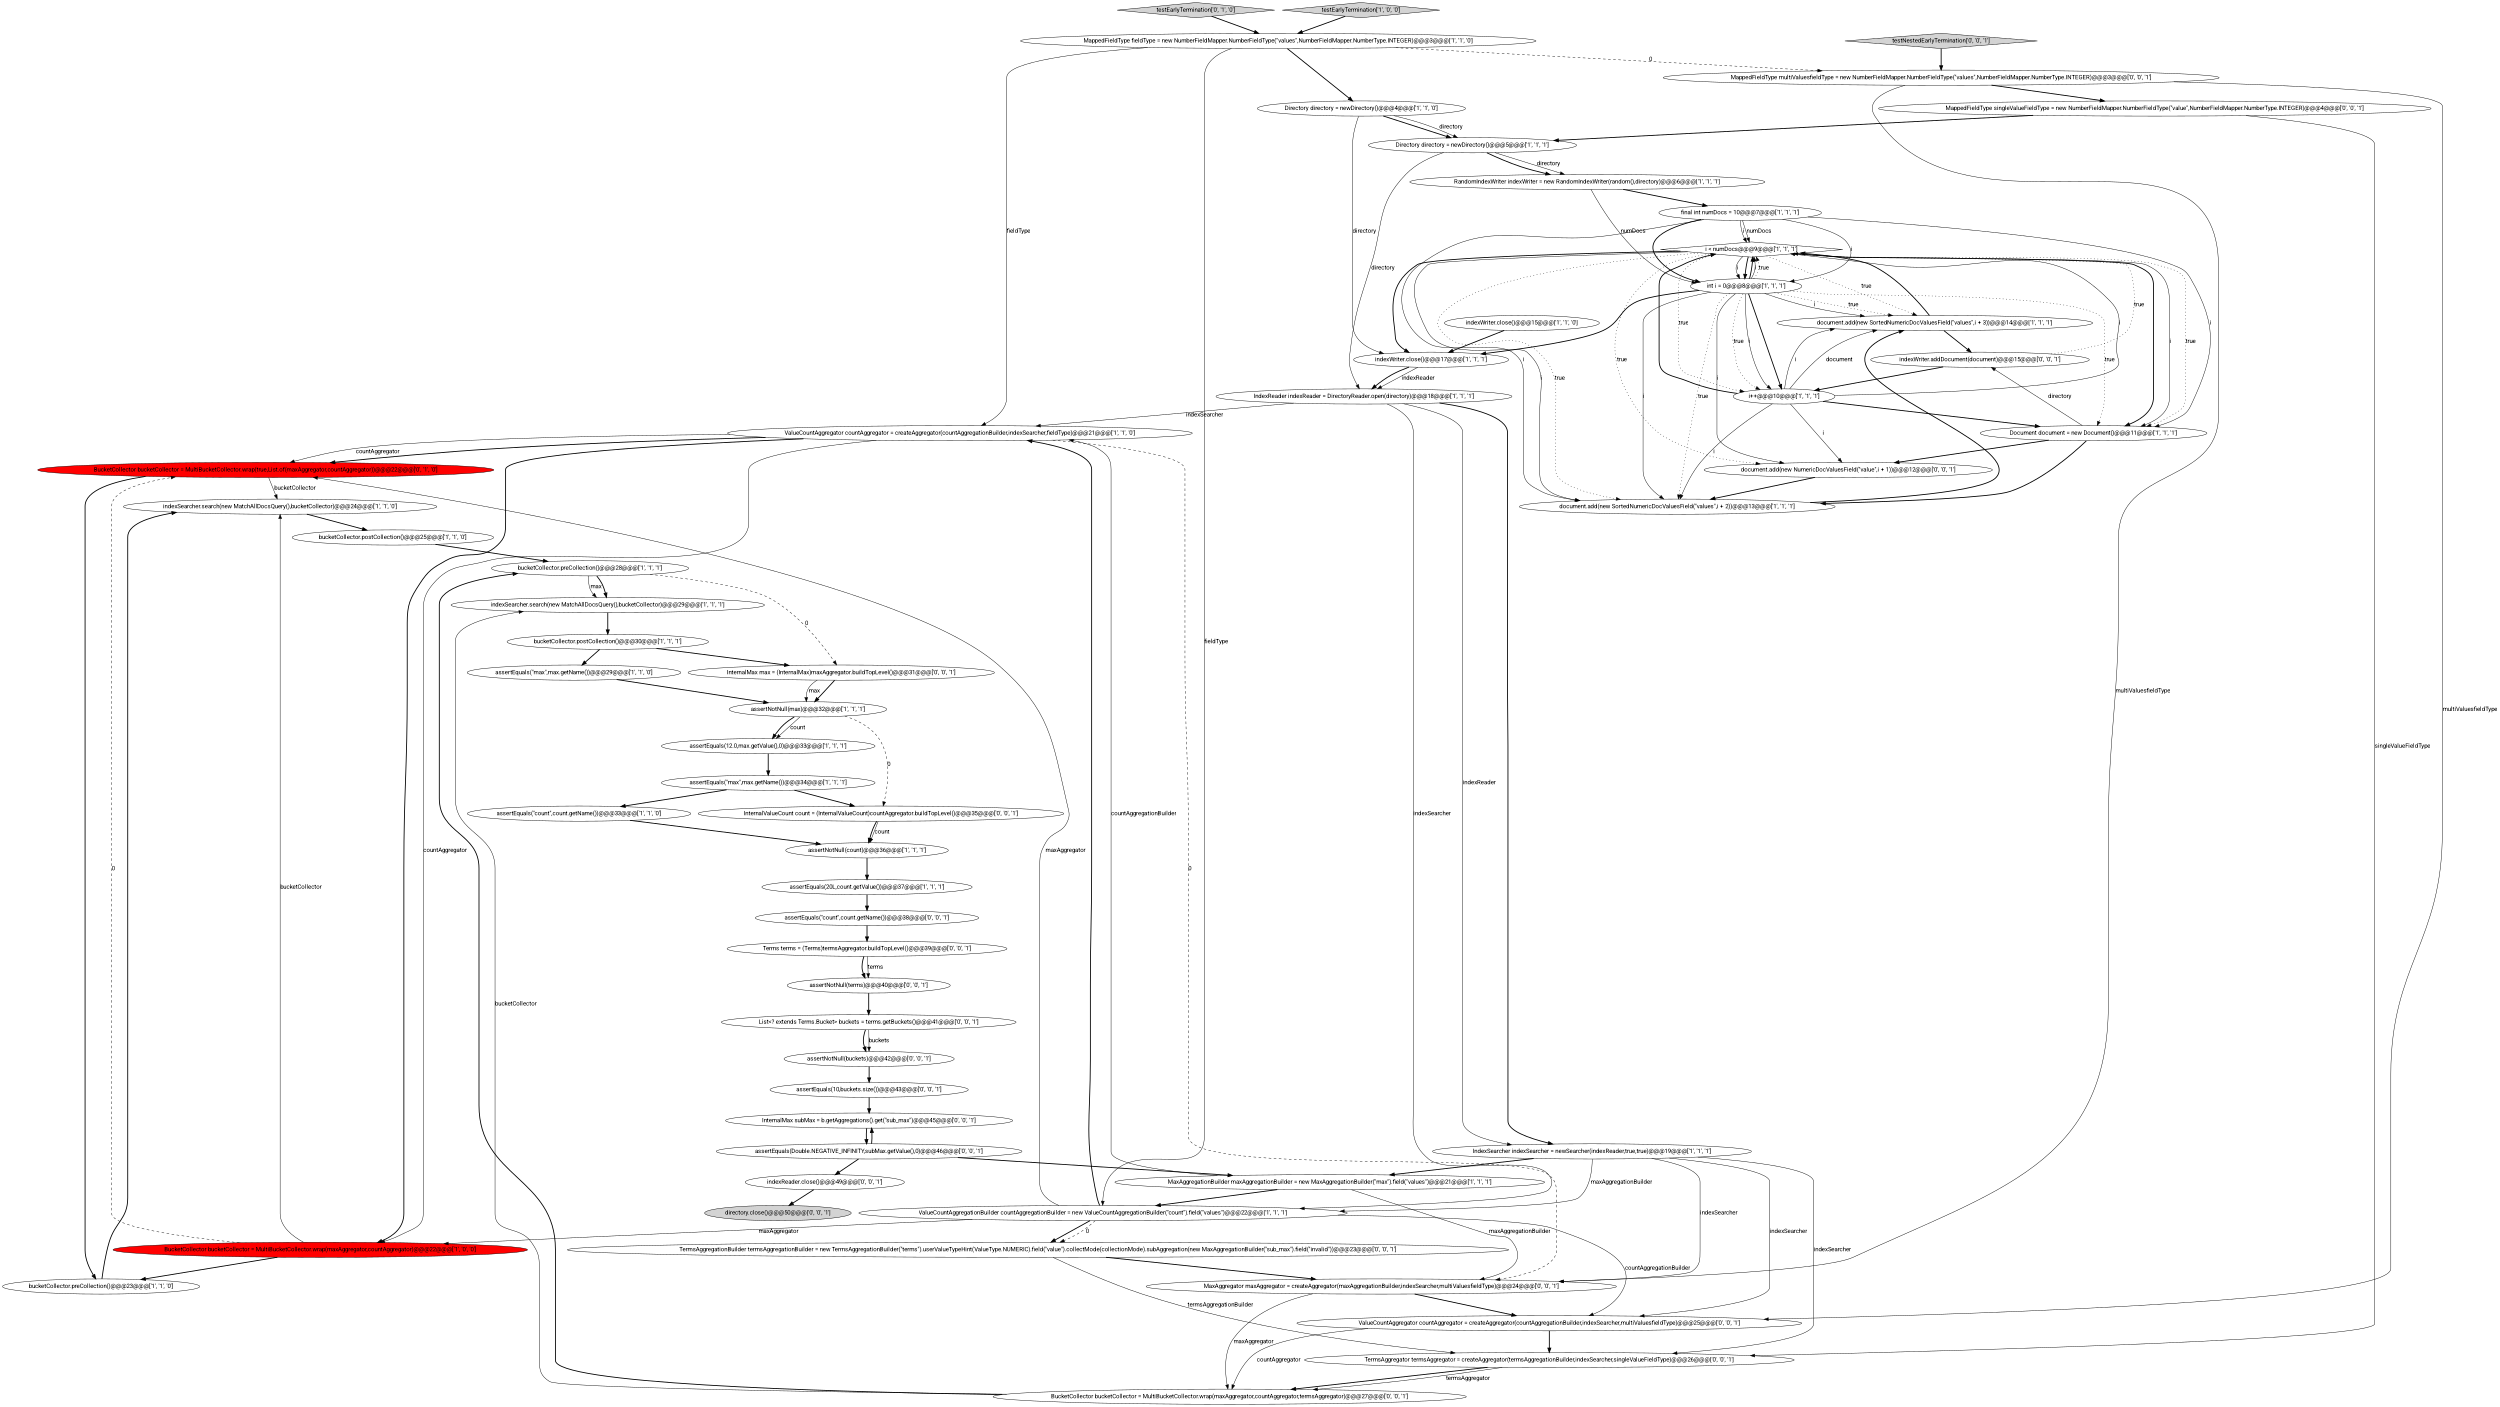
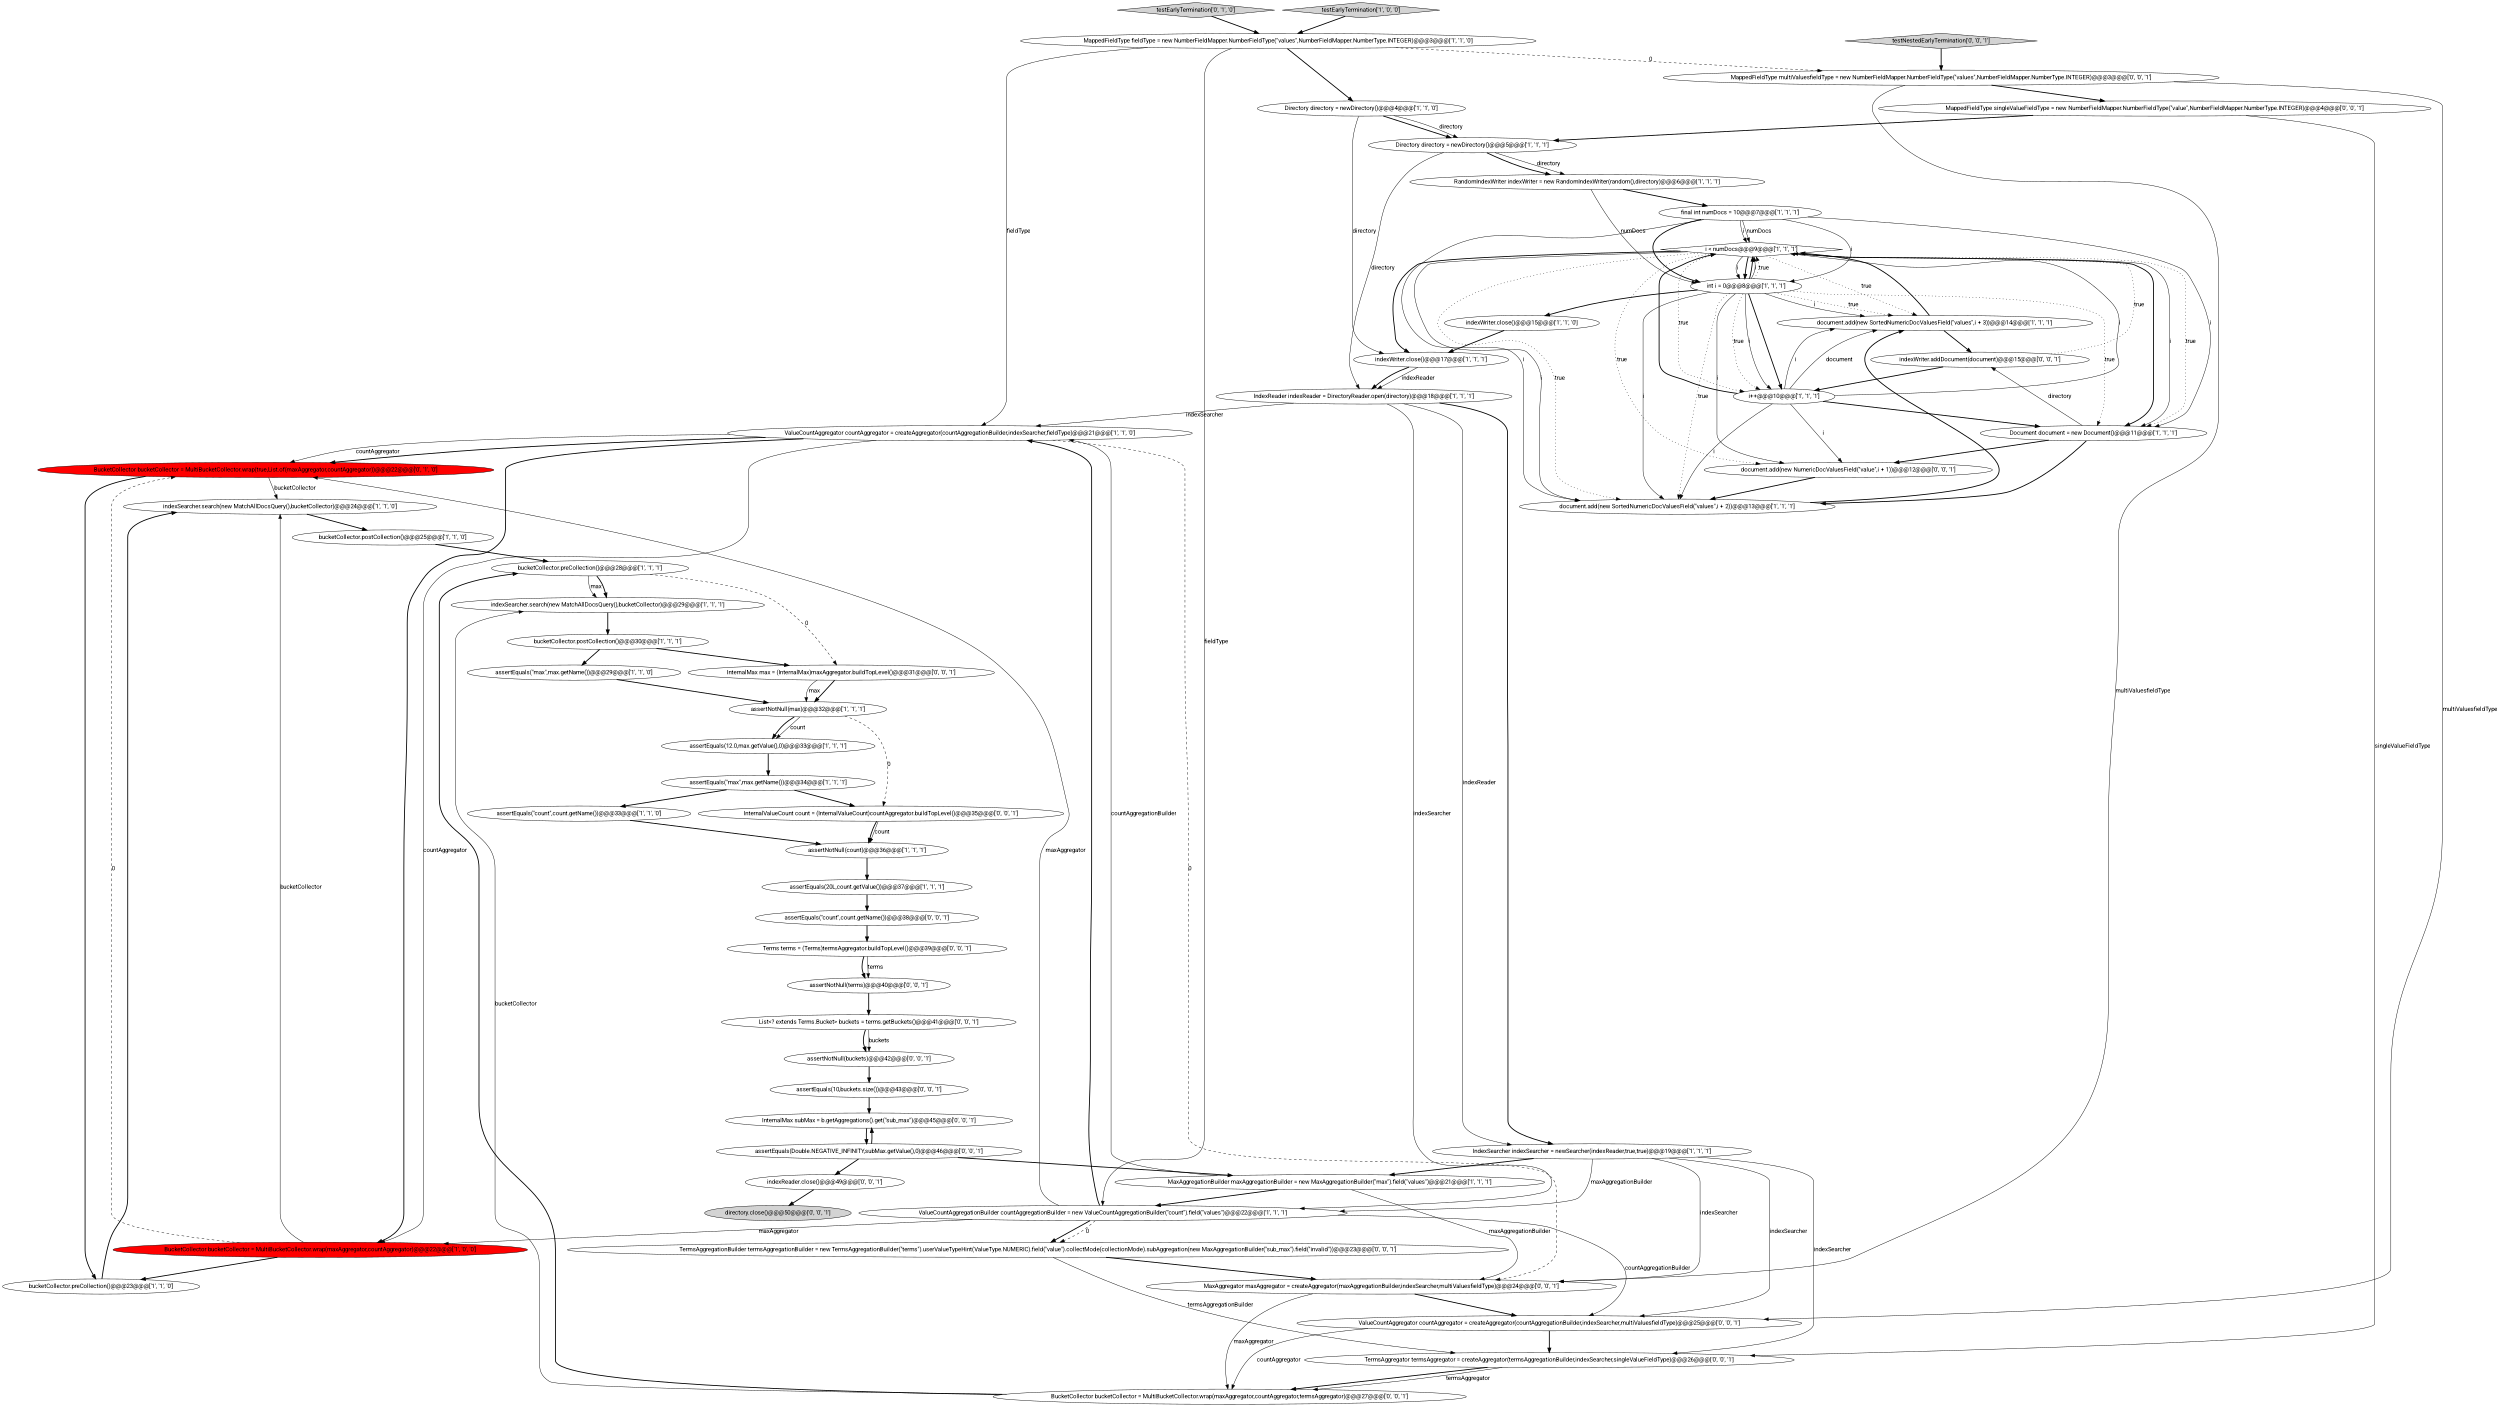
(1598, 333) -> (1623, 299)
